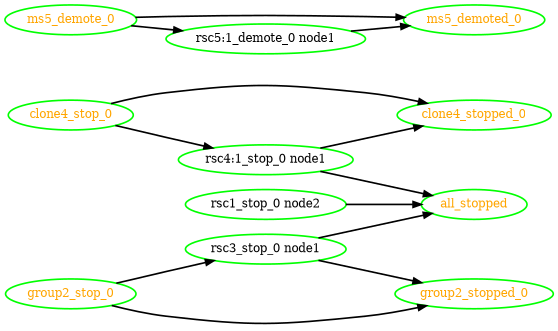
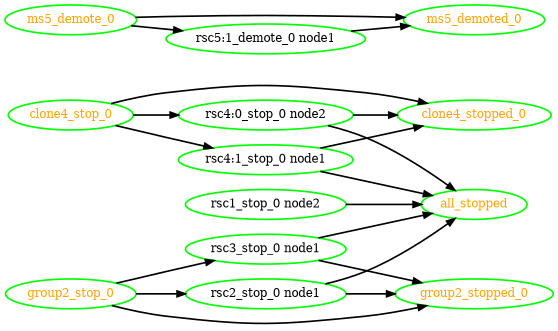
none -> (266, 115)
none -> (266, 294)
